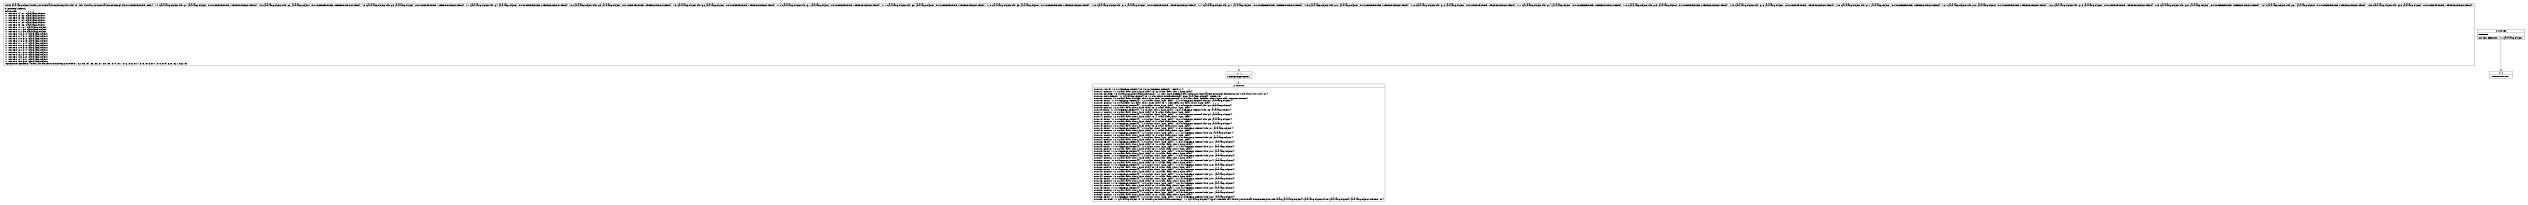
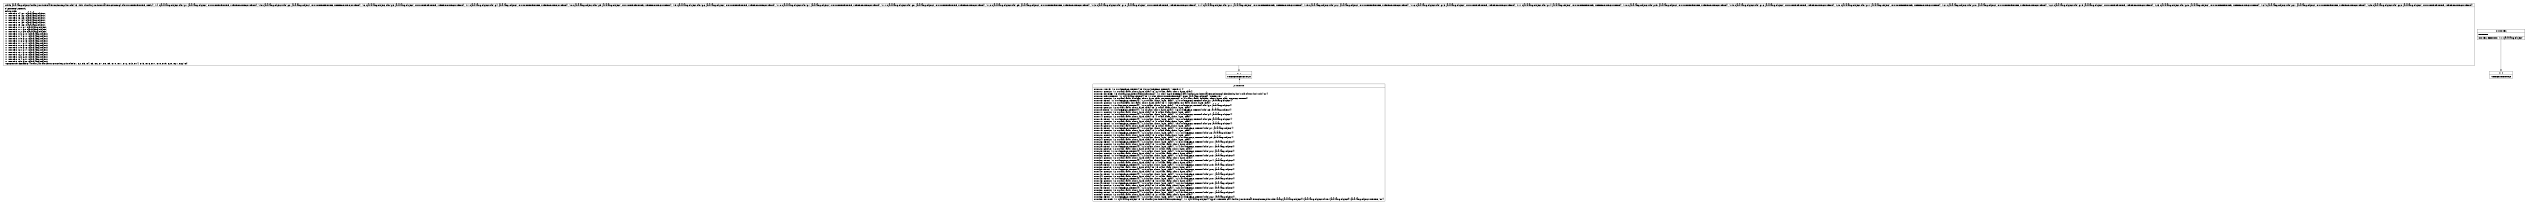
(1239, 77) -> (1239, 77)
(2500, 77) -> (2501, 77)
(1238, 80) -> (1240, 82)
